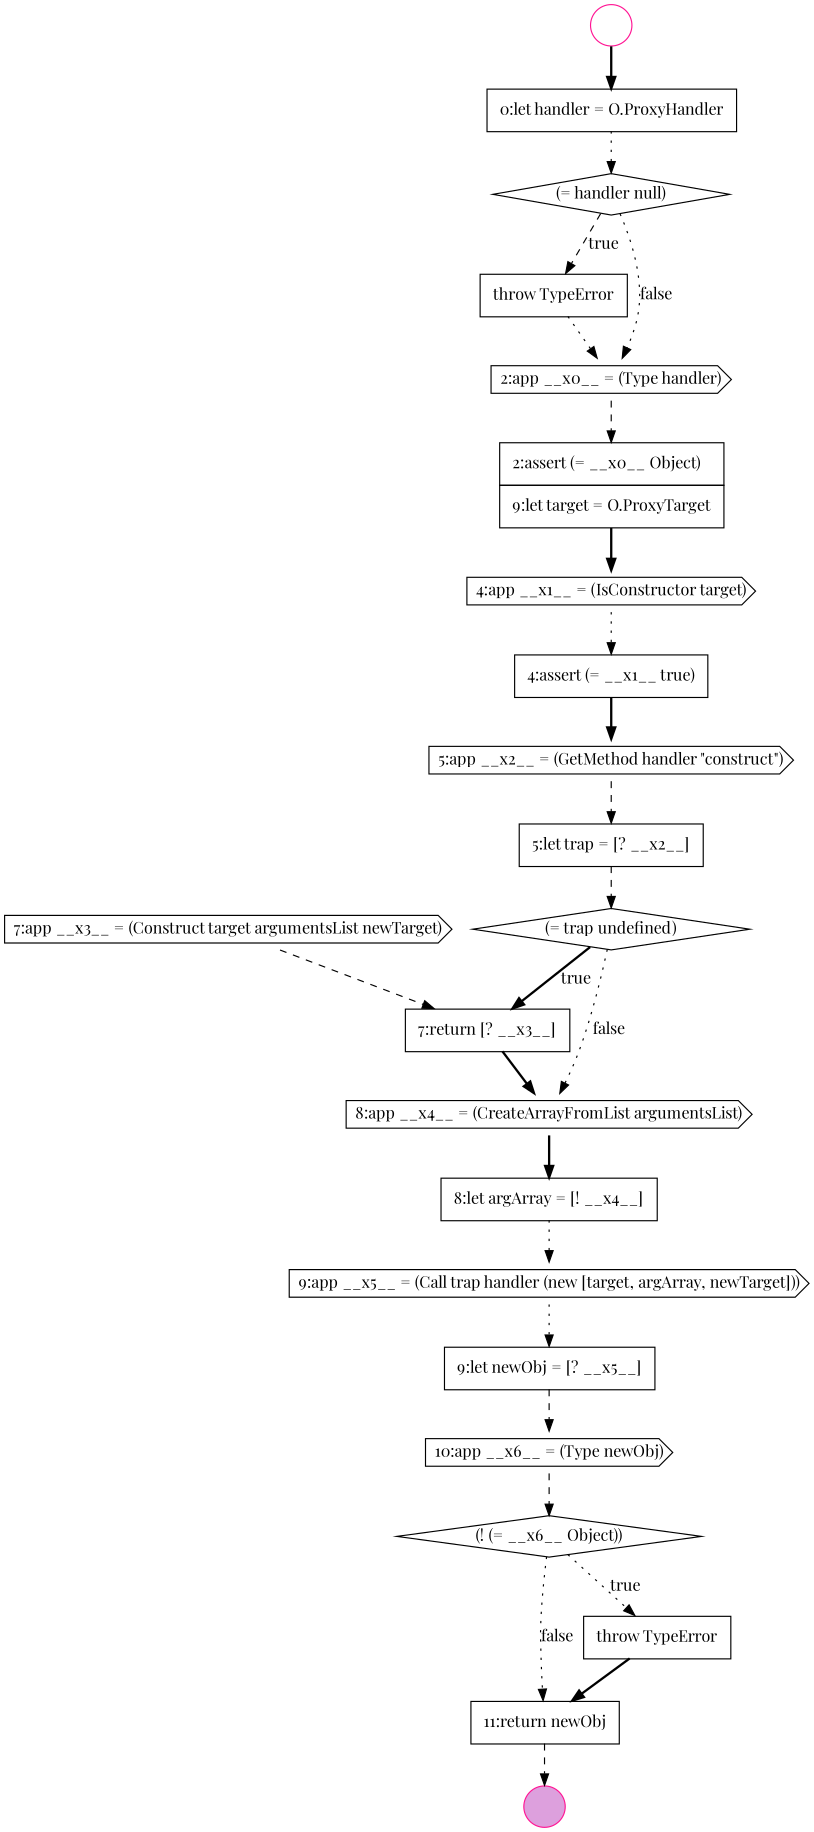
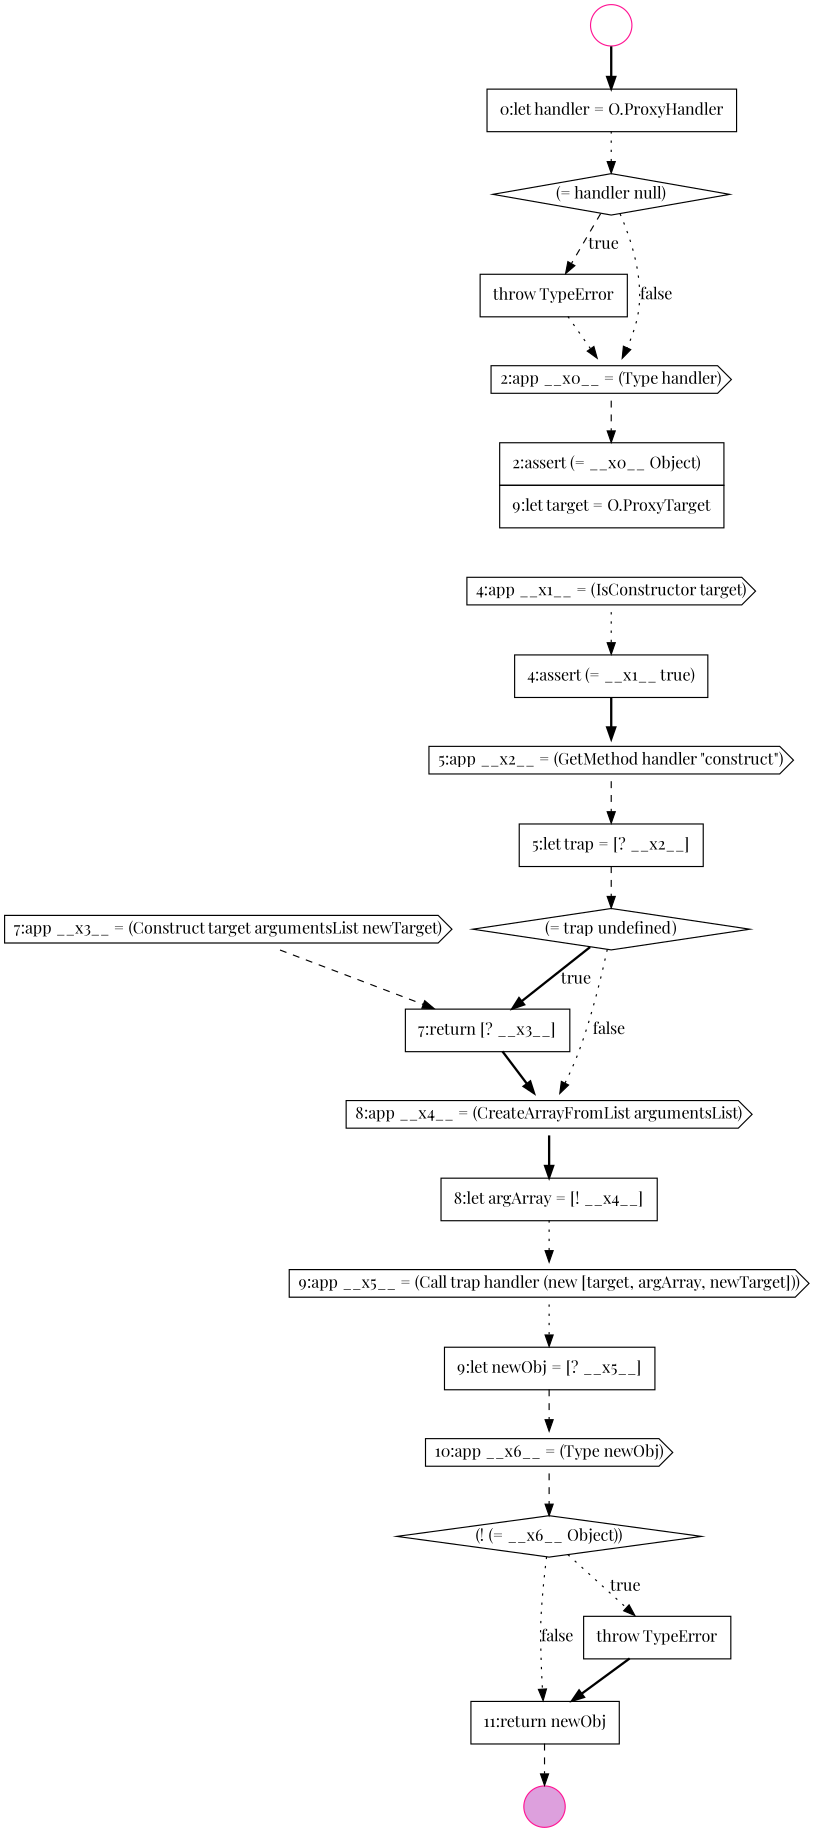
(611, 543) -> none
